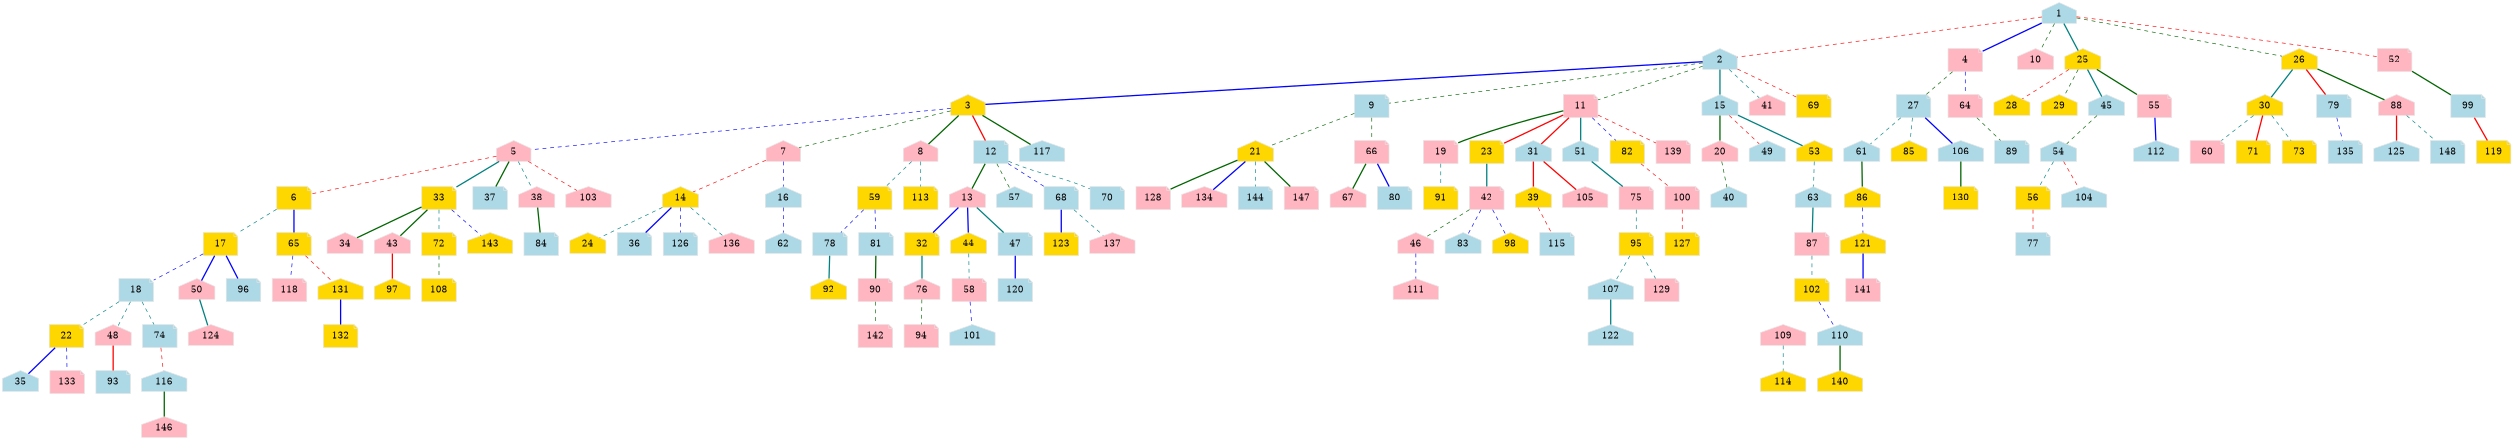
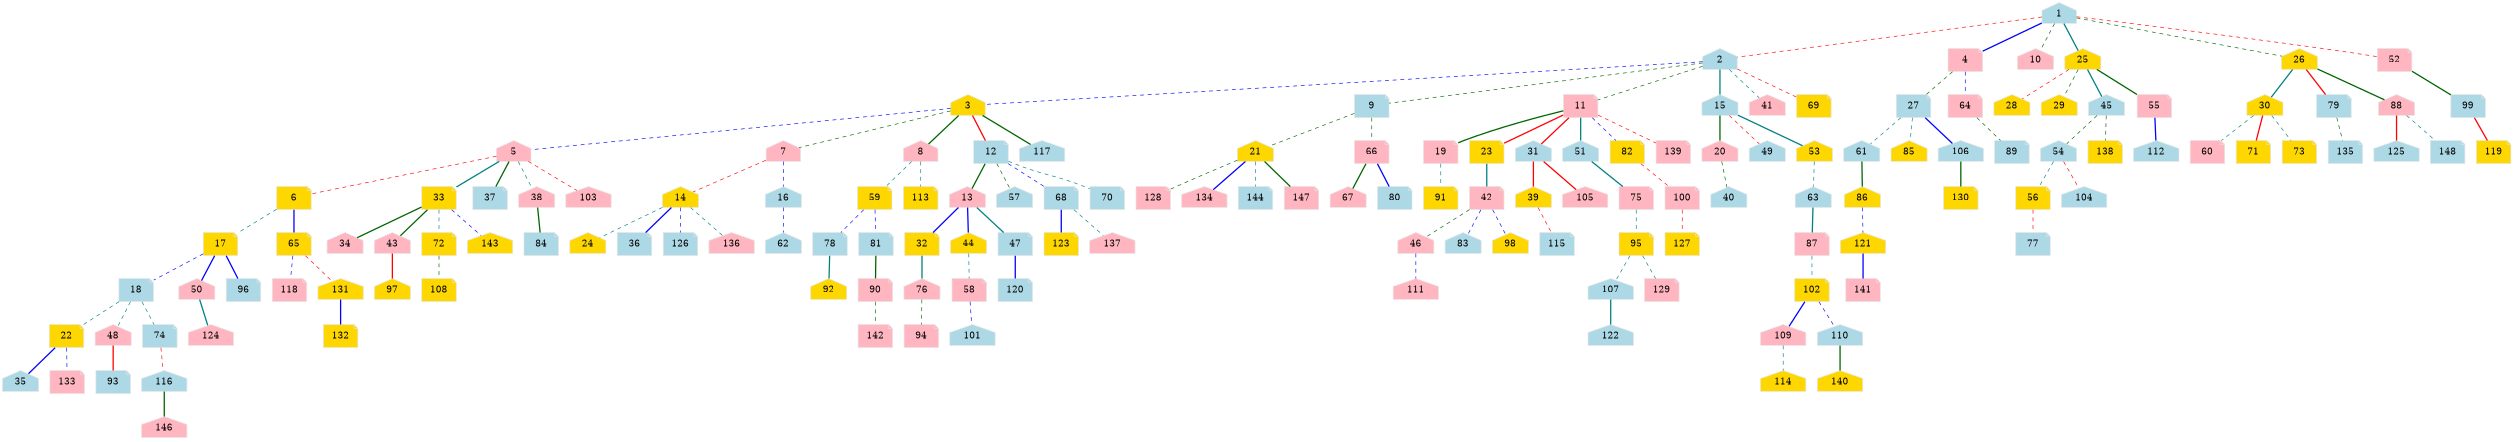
(1344, 83) -> (1344, 83)
(2340, 129) -> (2340, 129)
none -> (2105, 152)
(1204, 174) -> (1204, 174)
none -> (1797, 314)
